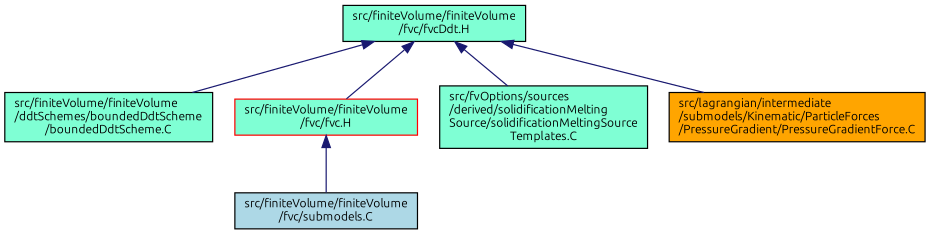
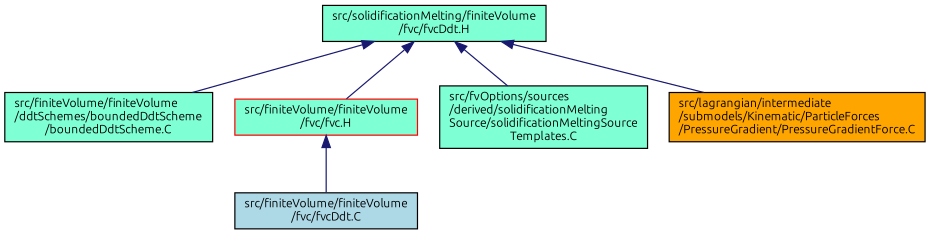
(434, 23) -> (434, 23)
(326, 211) -> (326, 211)
